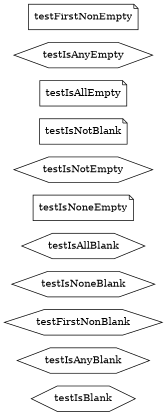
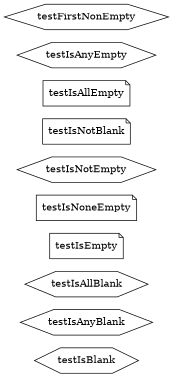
(83, 17) -> (86, 17)
none -> (86, 246)
(83, 284) -> none
(83, 322) -> none
